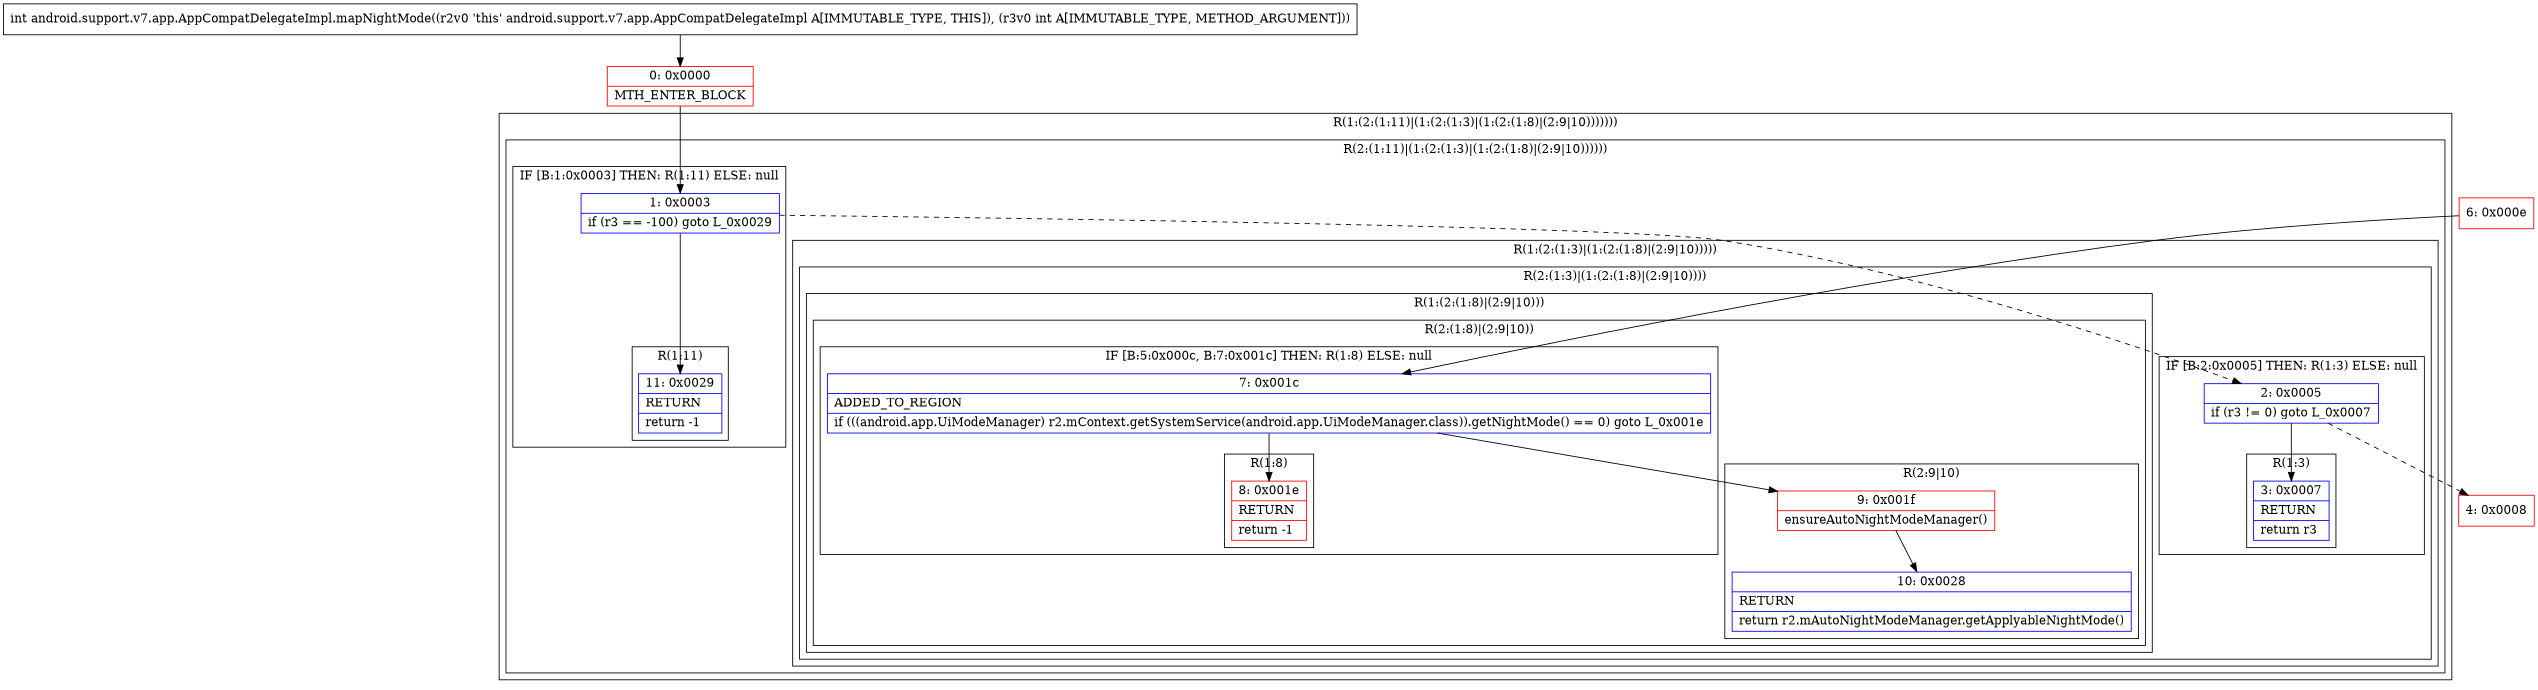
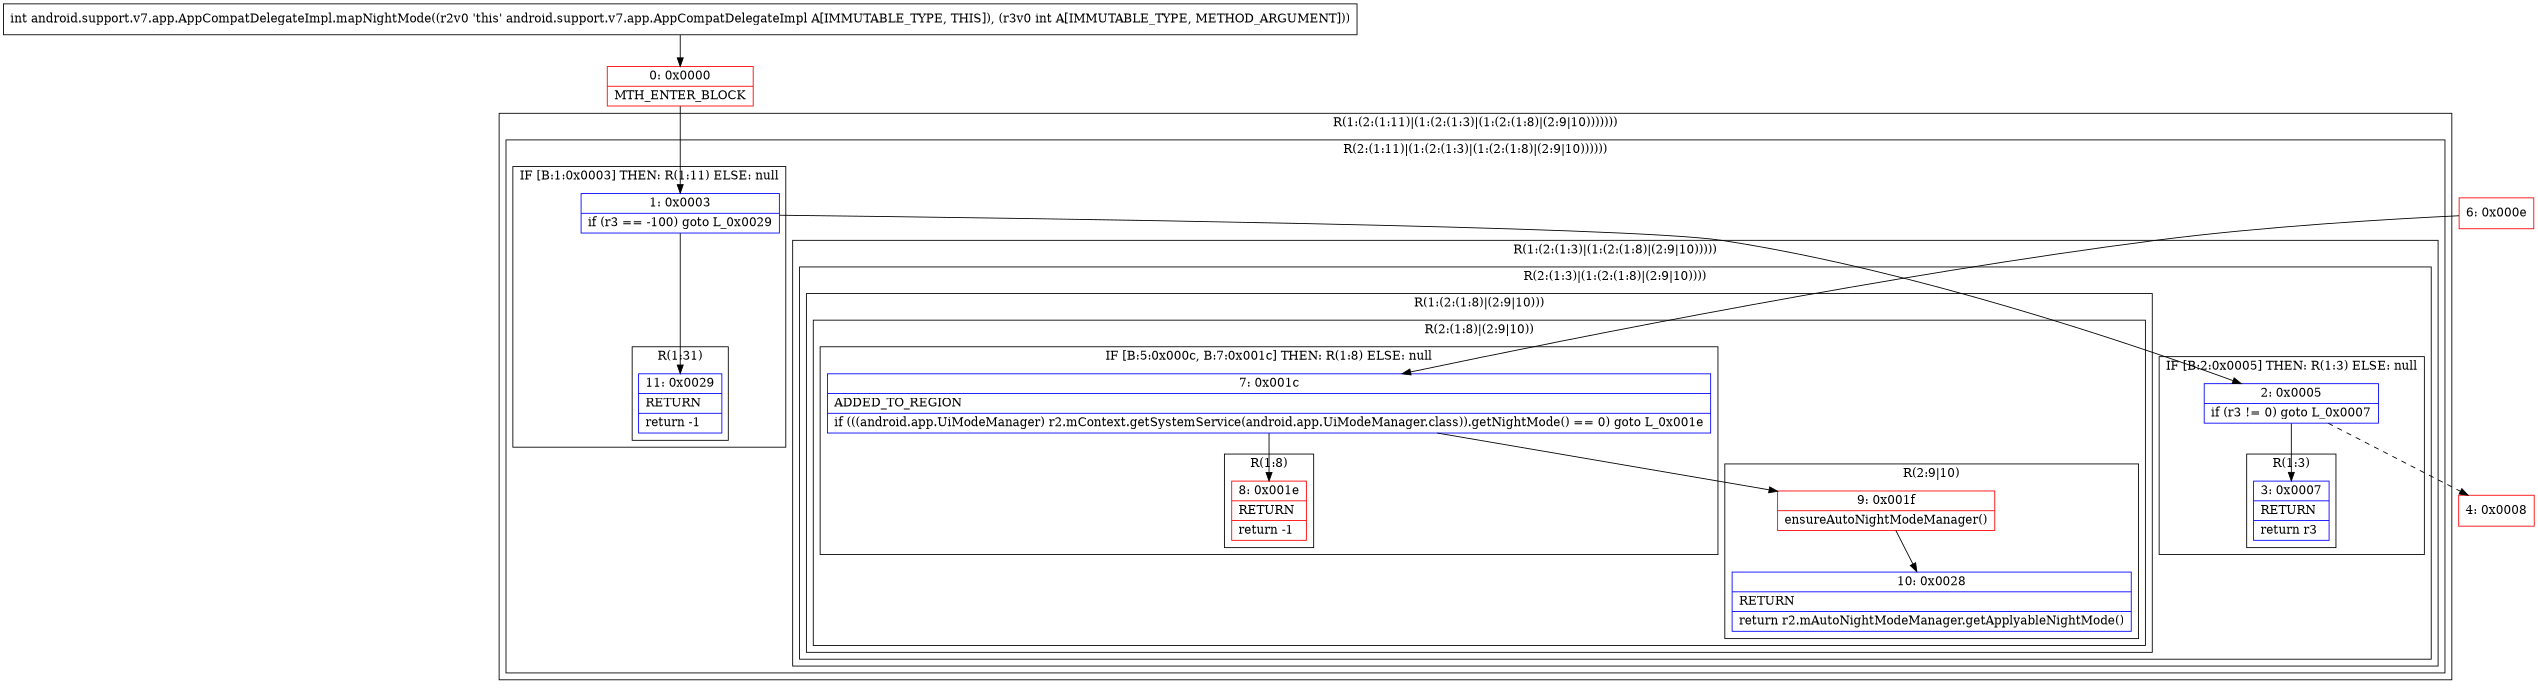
(1516, 229) -> (1516, 229)
(680, 357) -> (680, 357)
